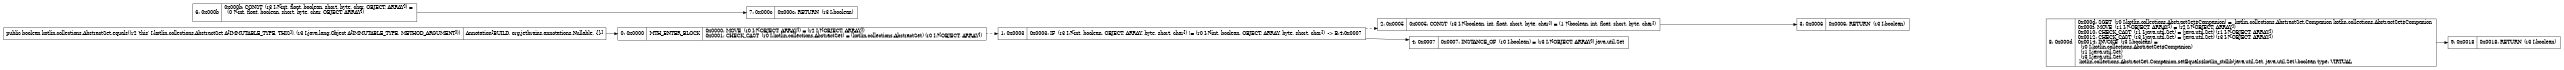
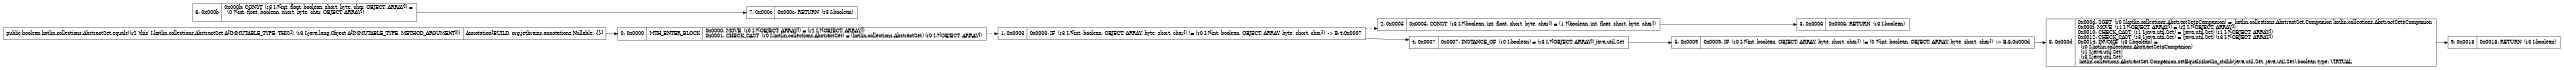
none -> (1853, 43)
